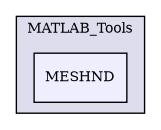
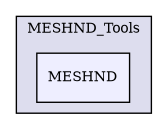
(80, 29) -> (84, 29)
